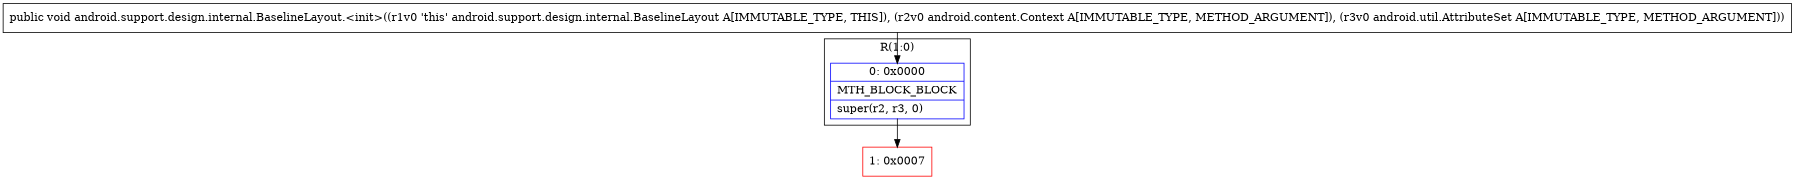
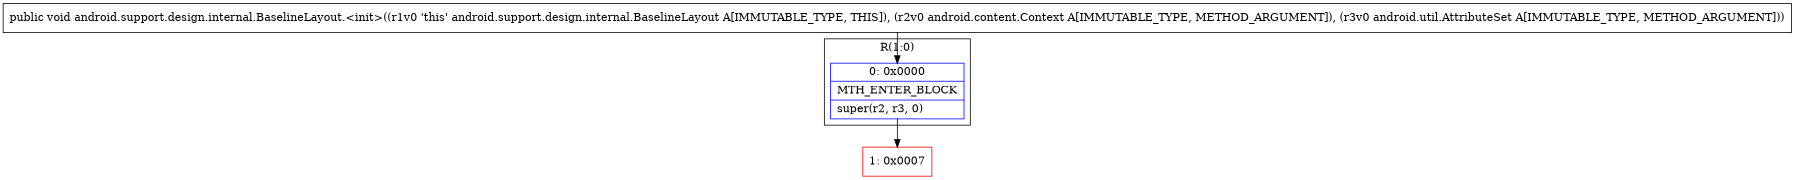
(897, 90) -> (897, 90)
